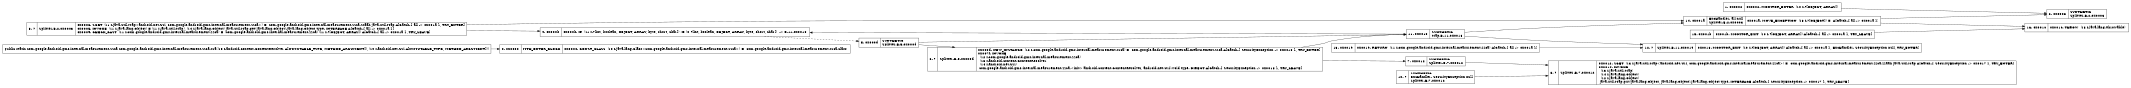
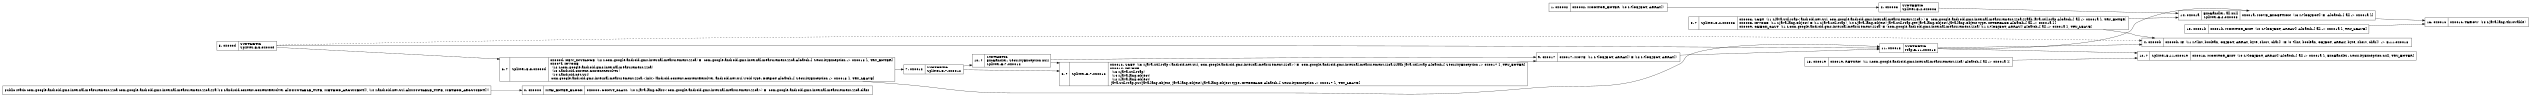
(1963, 17) -> (2057, 11)
(810, 39) -> (1208, 37)
none -> (1608, 57)
none -> (967, 66)
